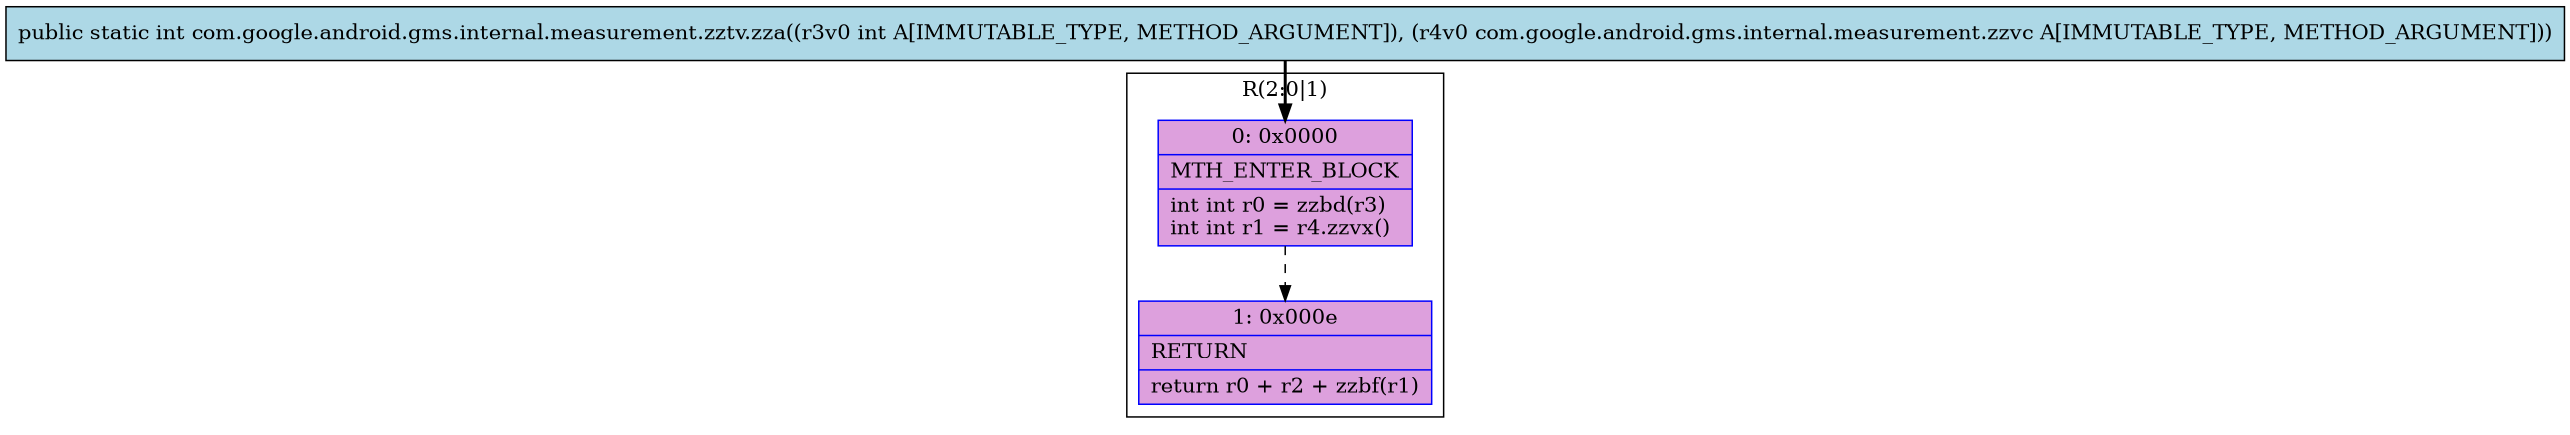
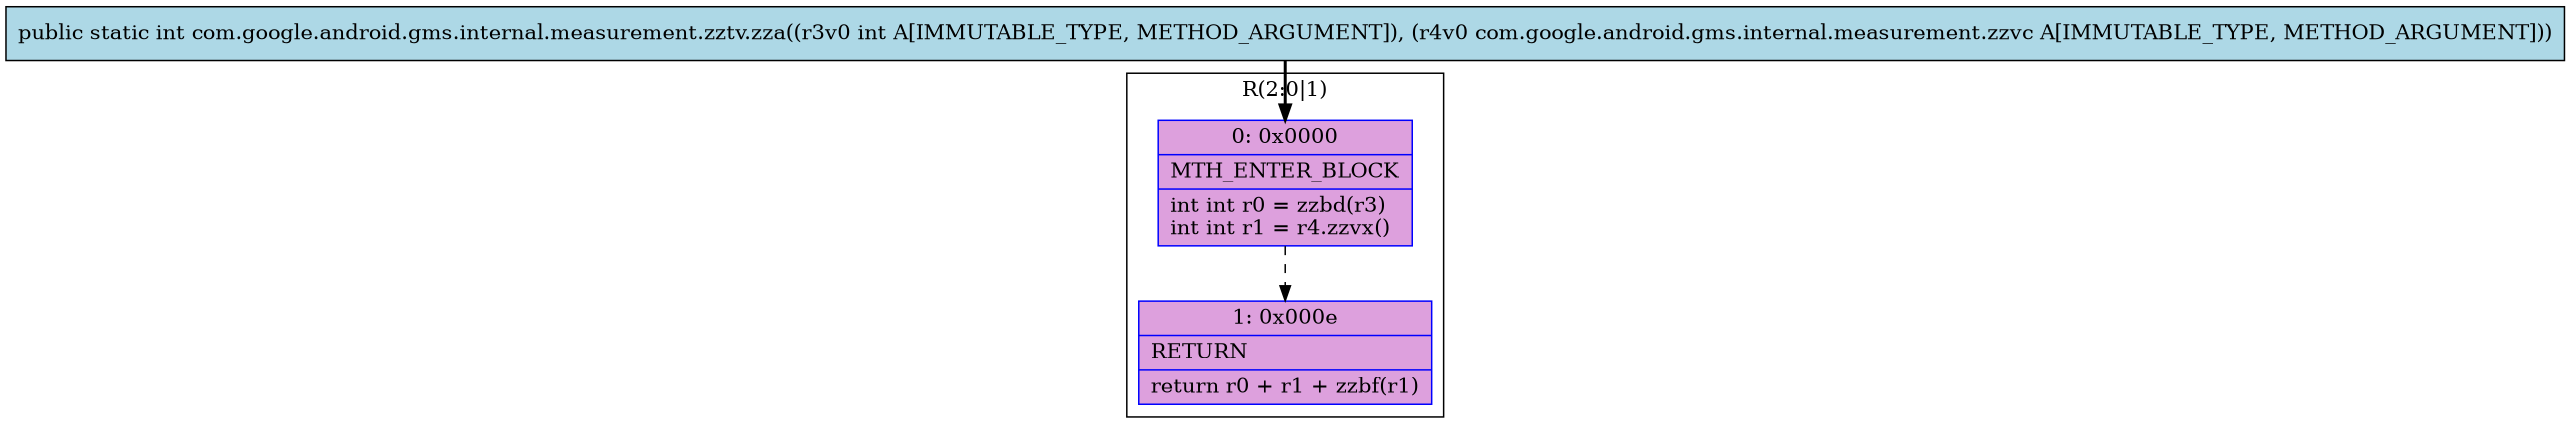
(1285, 386) -> (1285, 386)
